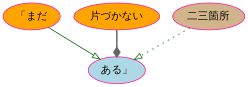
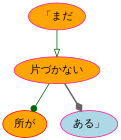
(209, 16) -> none
(71, 41) -> (57, 40)
none -> (25, 124)
